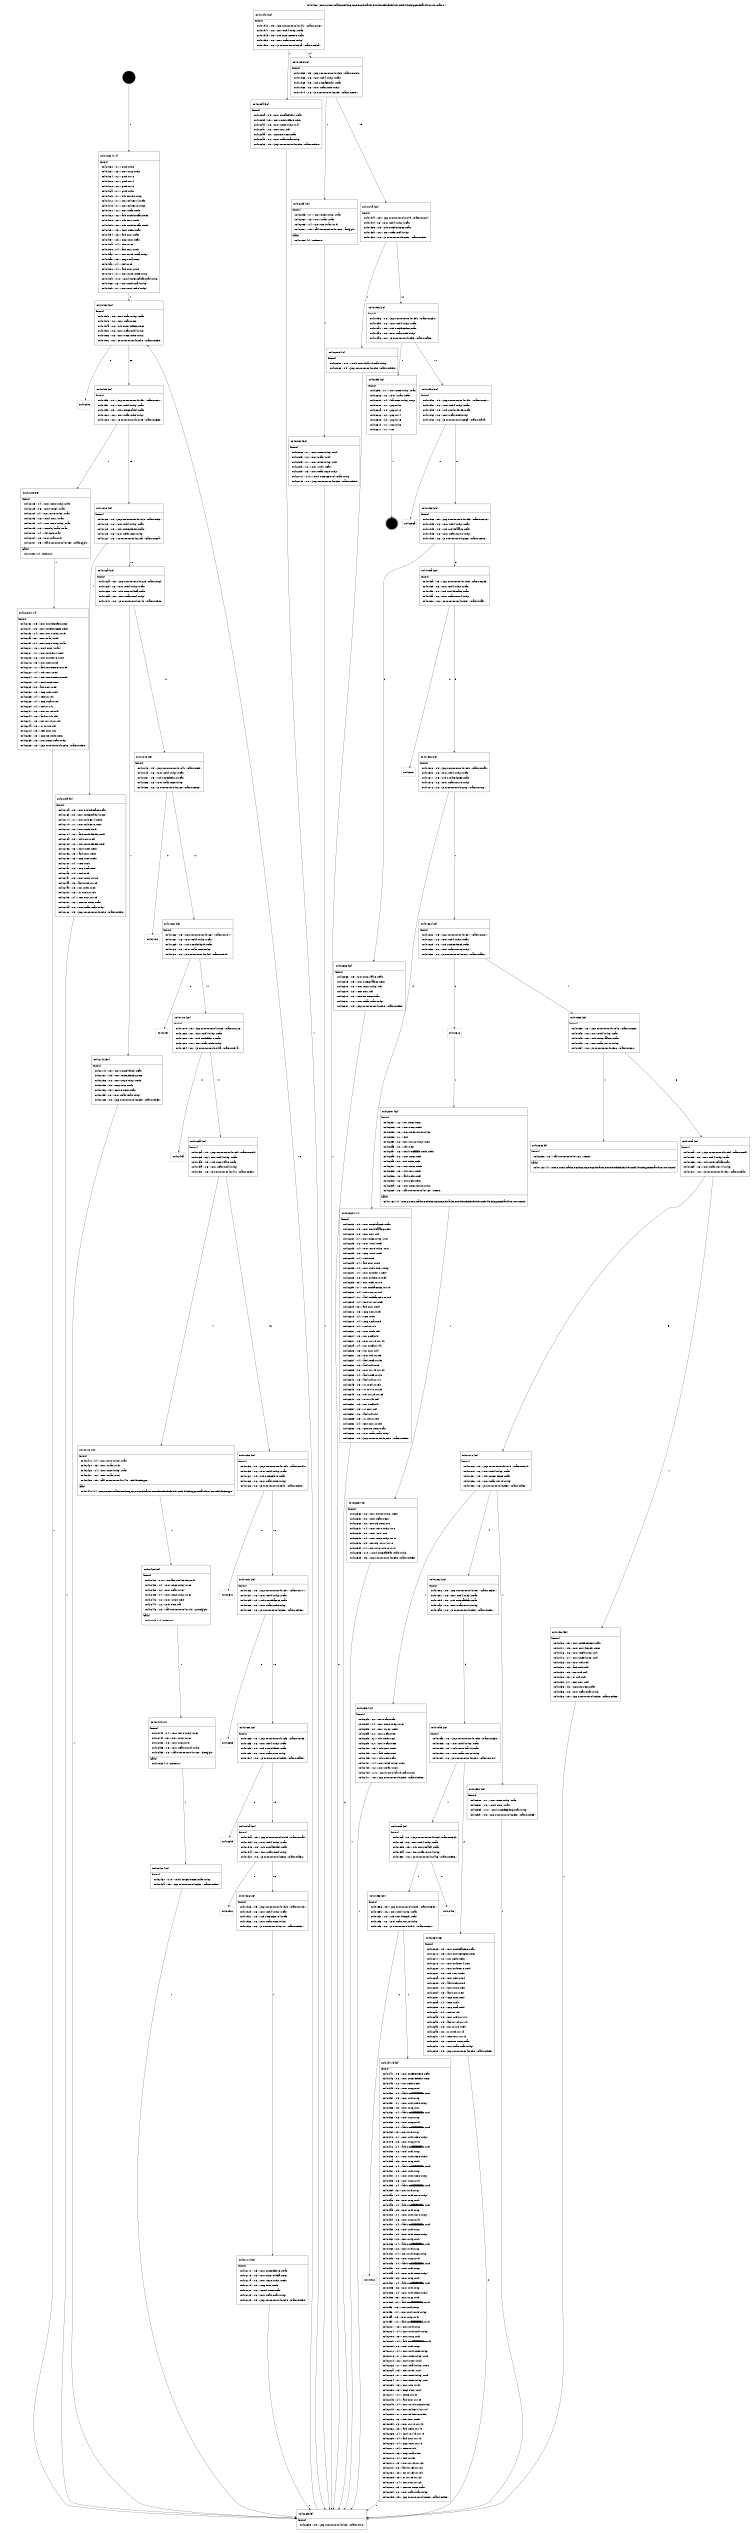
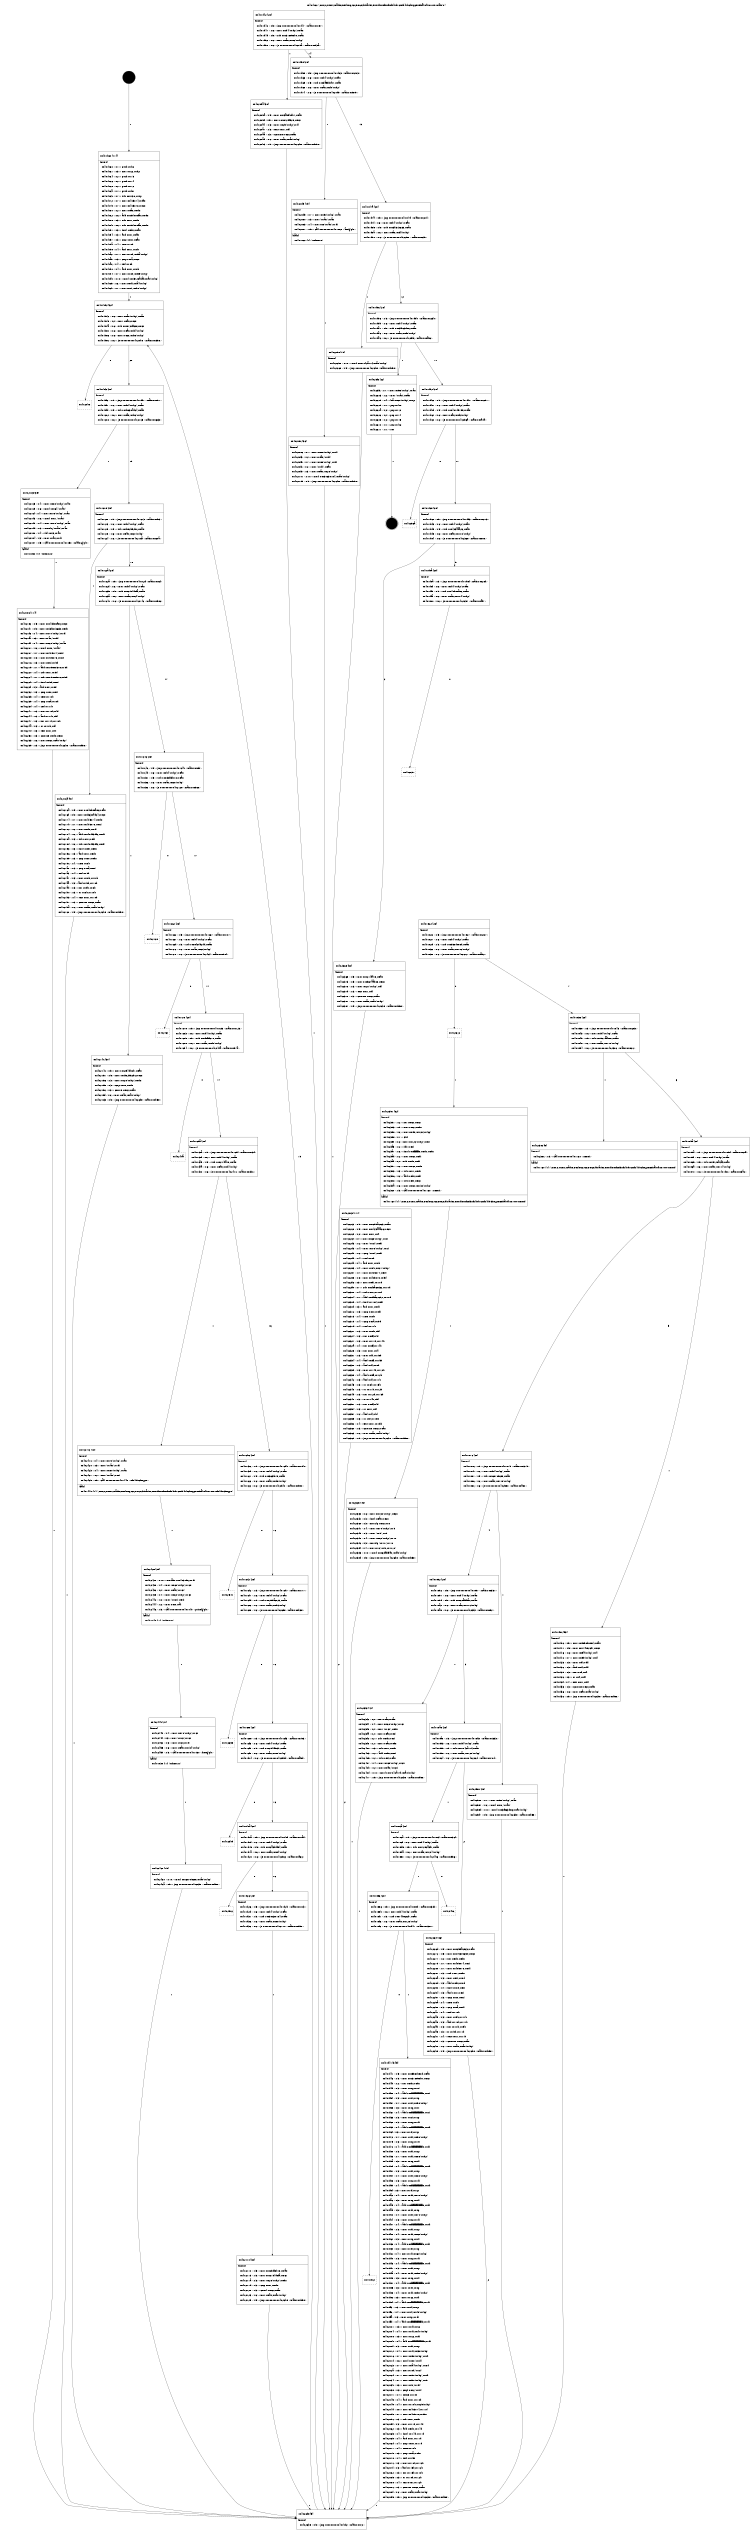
(454, 772) -> none
(415, 1588) -> (443, 1660)
